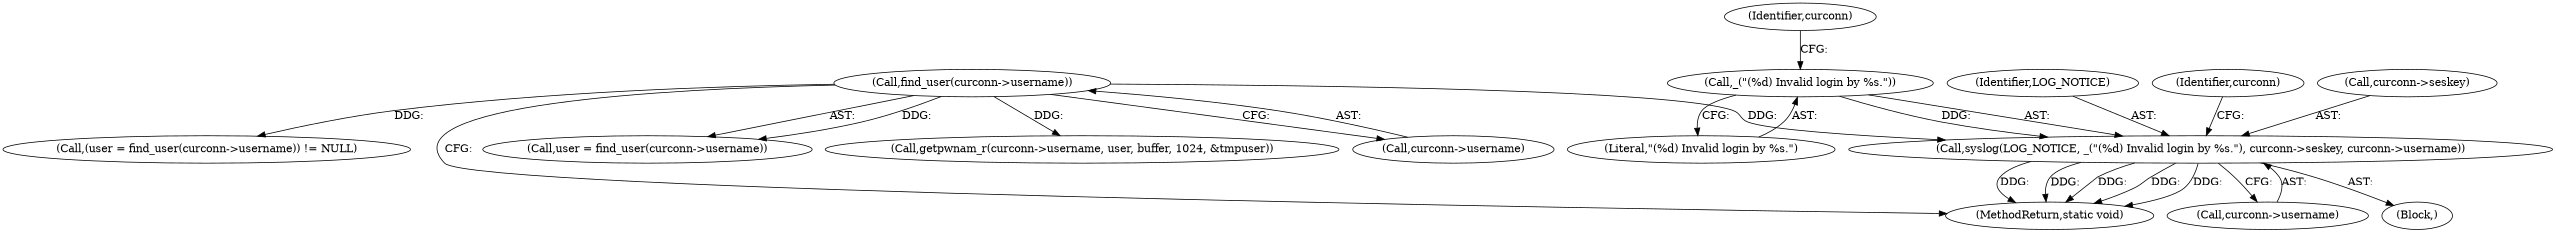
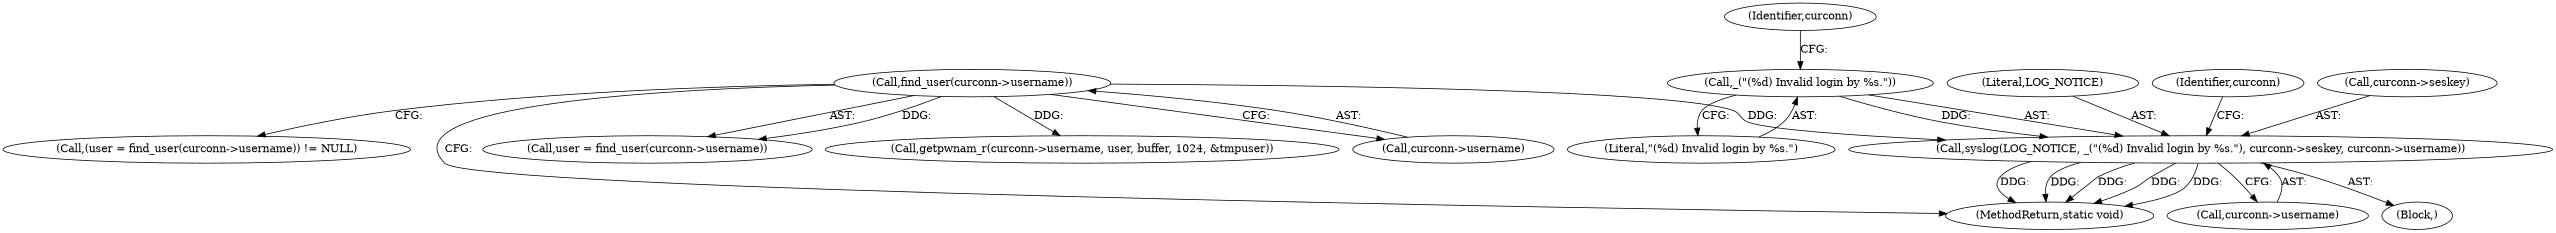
(2043, 83) -> (2043, 83)
(411, 116) -> (411, 116)
